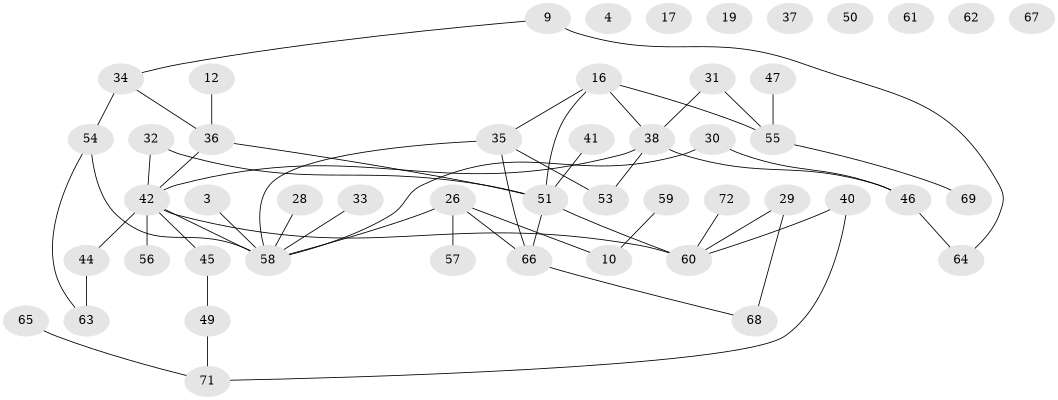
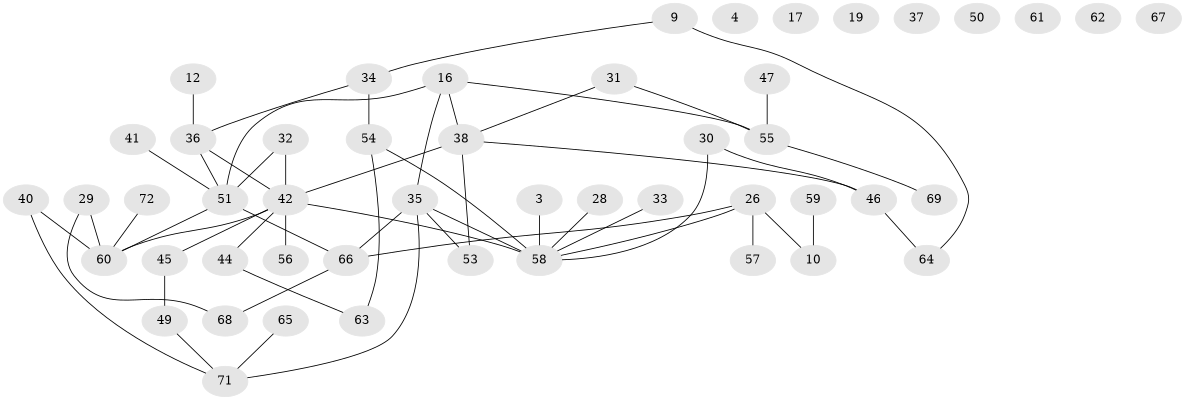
none -> (382, 344)
